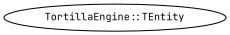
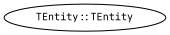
(115, 18) -> (85, 18)
